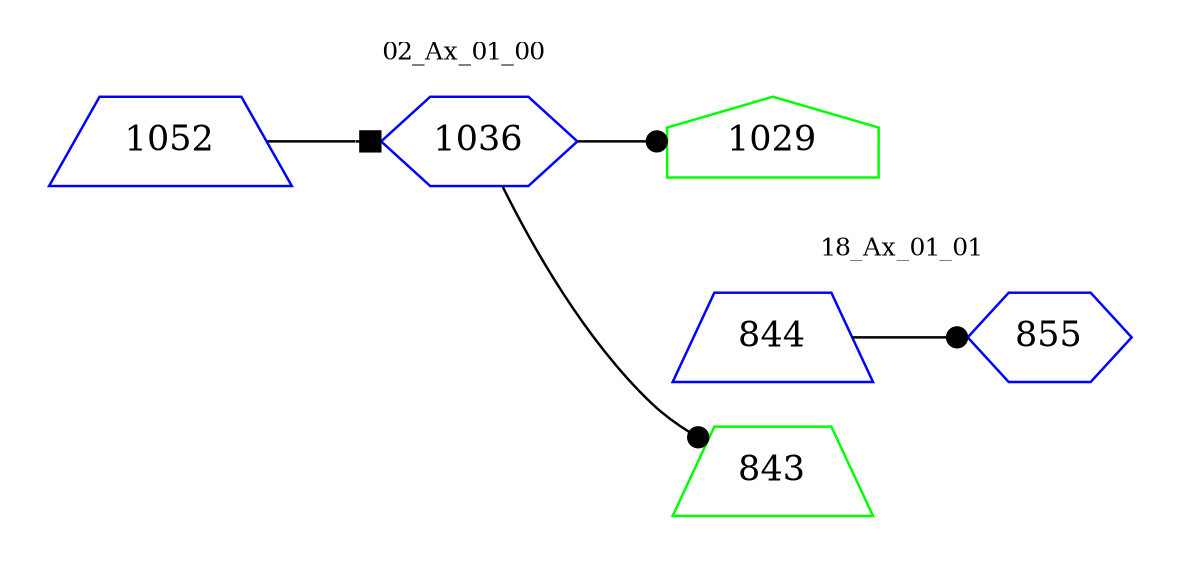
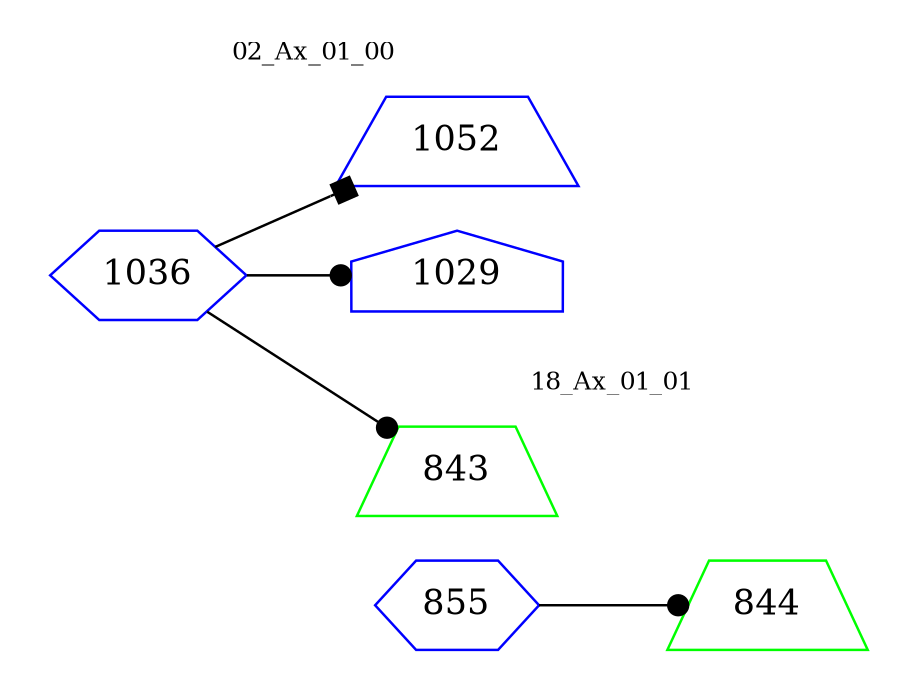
(311, 141) -> (273, 222)
(773, 141) -> (457, 275)
(773, 337) -> (768, 605)
(900, 337) -> (604, 605)
